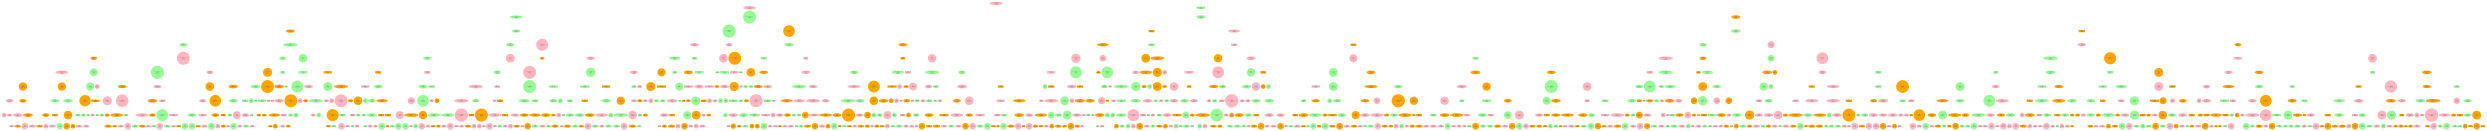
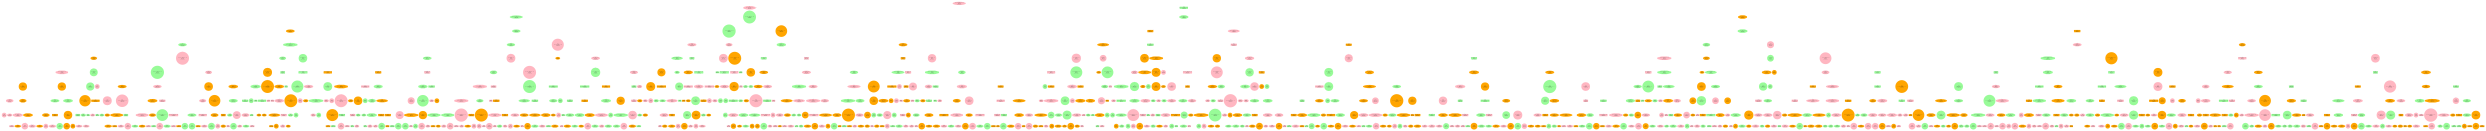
(923, 101) -> (923, 101)
(704, 115) -> (703, 115)
(1166, 126) -> none
